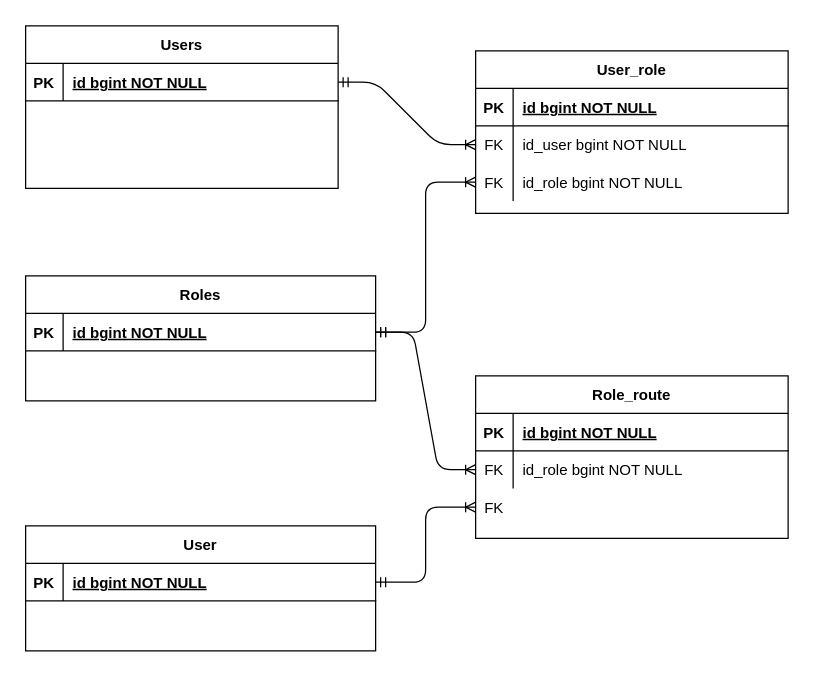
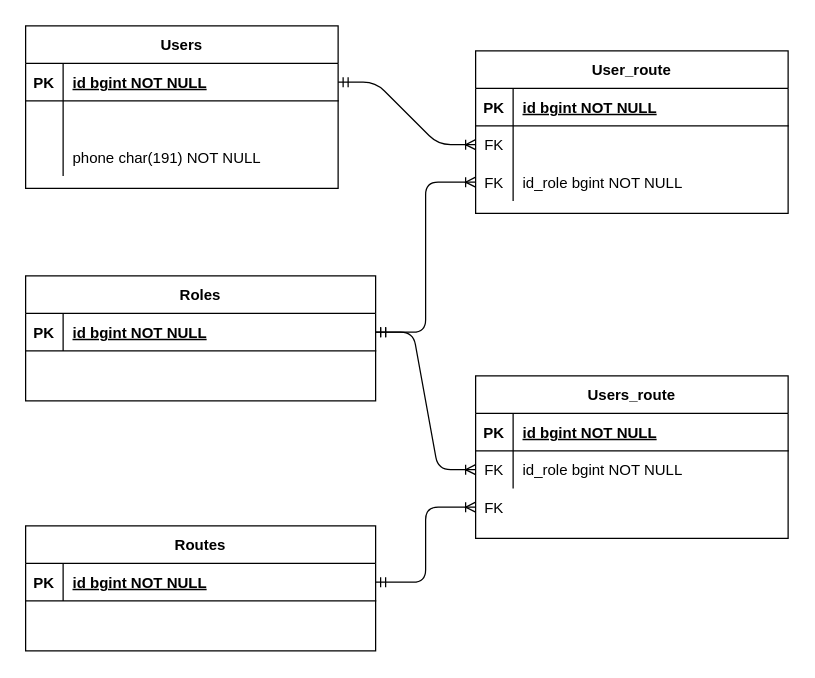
(631, 70) -> (631, 70)
(651, 144) -> none
none -> (201, 157)
(631, 395) -> (631, 395)
(200, 545) -> (200, 545)
